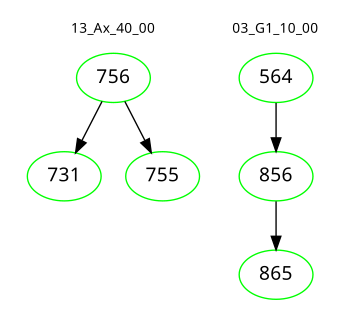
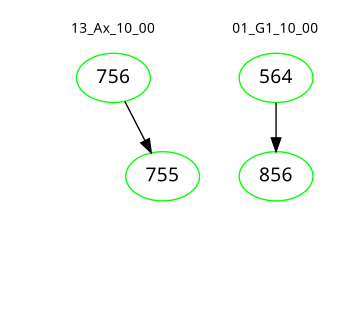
(113, 29) -> (113, 29)
(276, 29) -> (276, 29)
(64, 176) -> none
(276, 275) -> none
